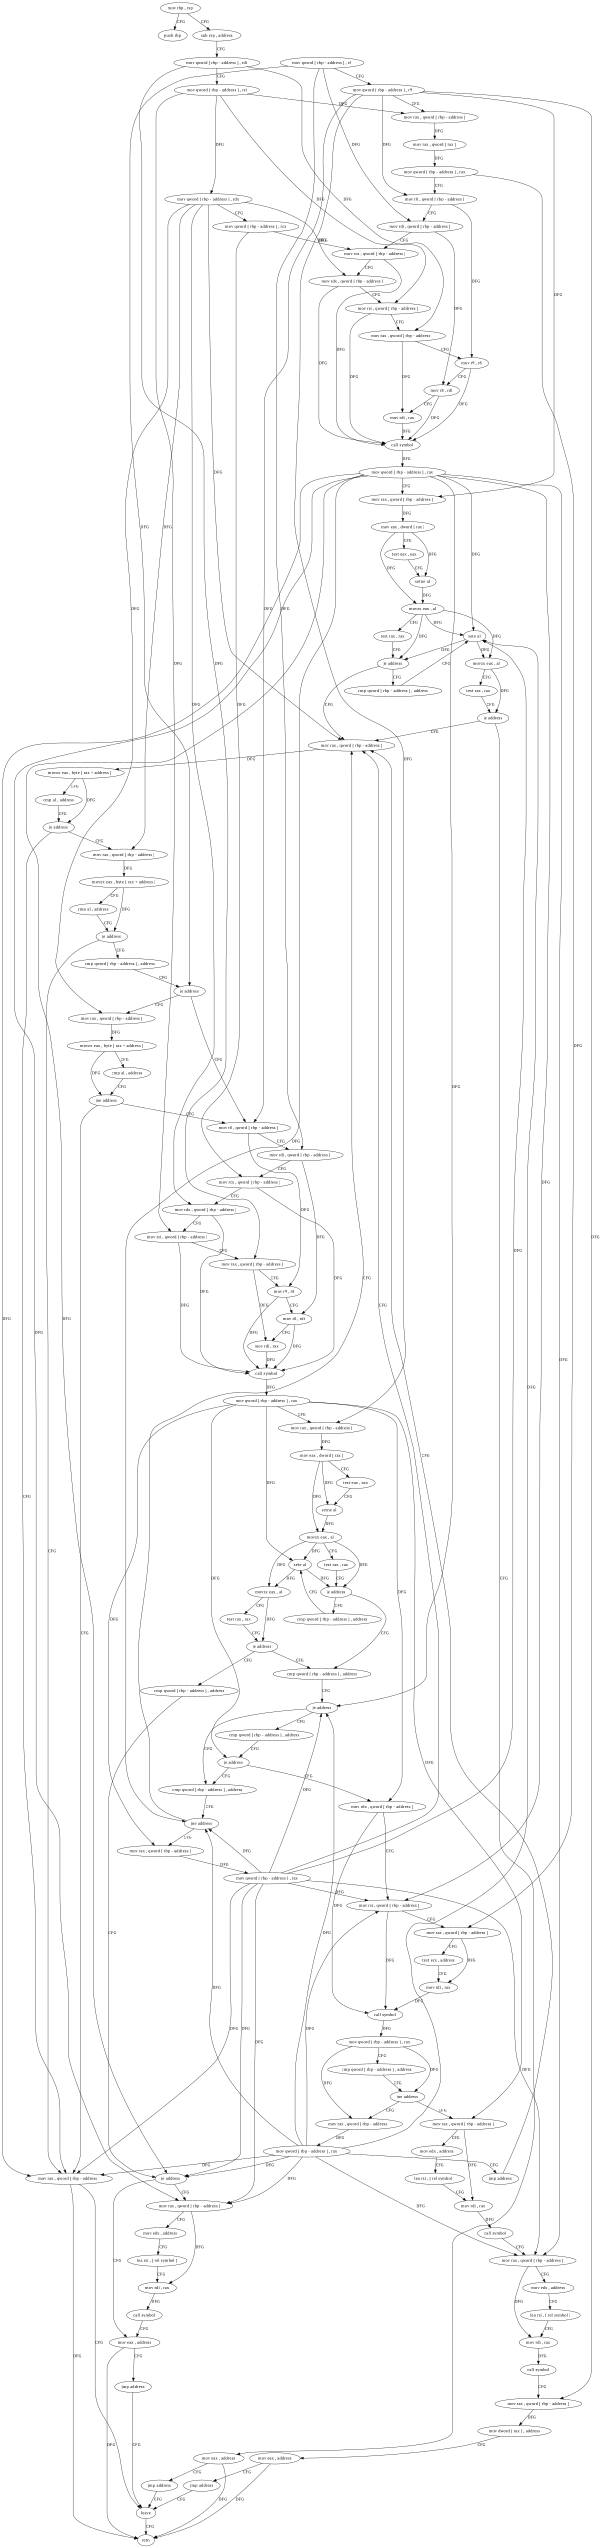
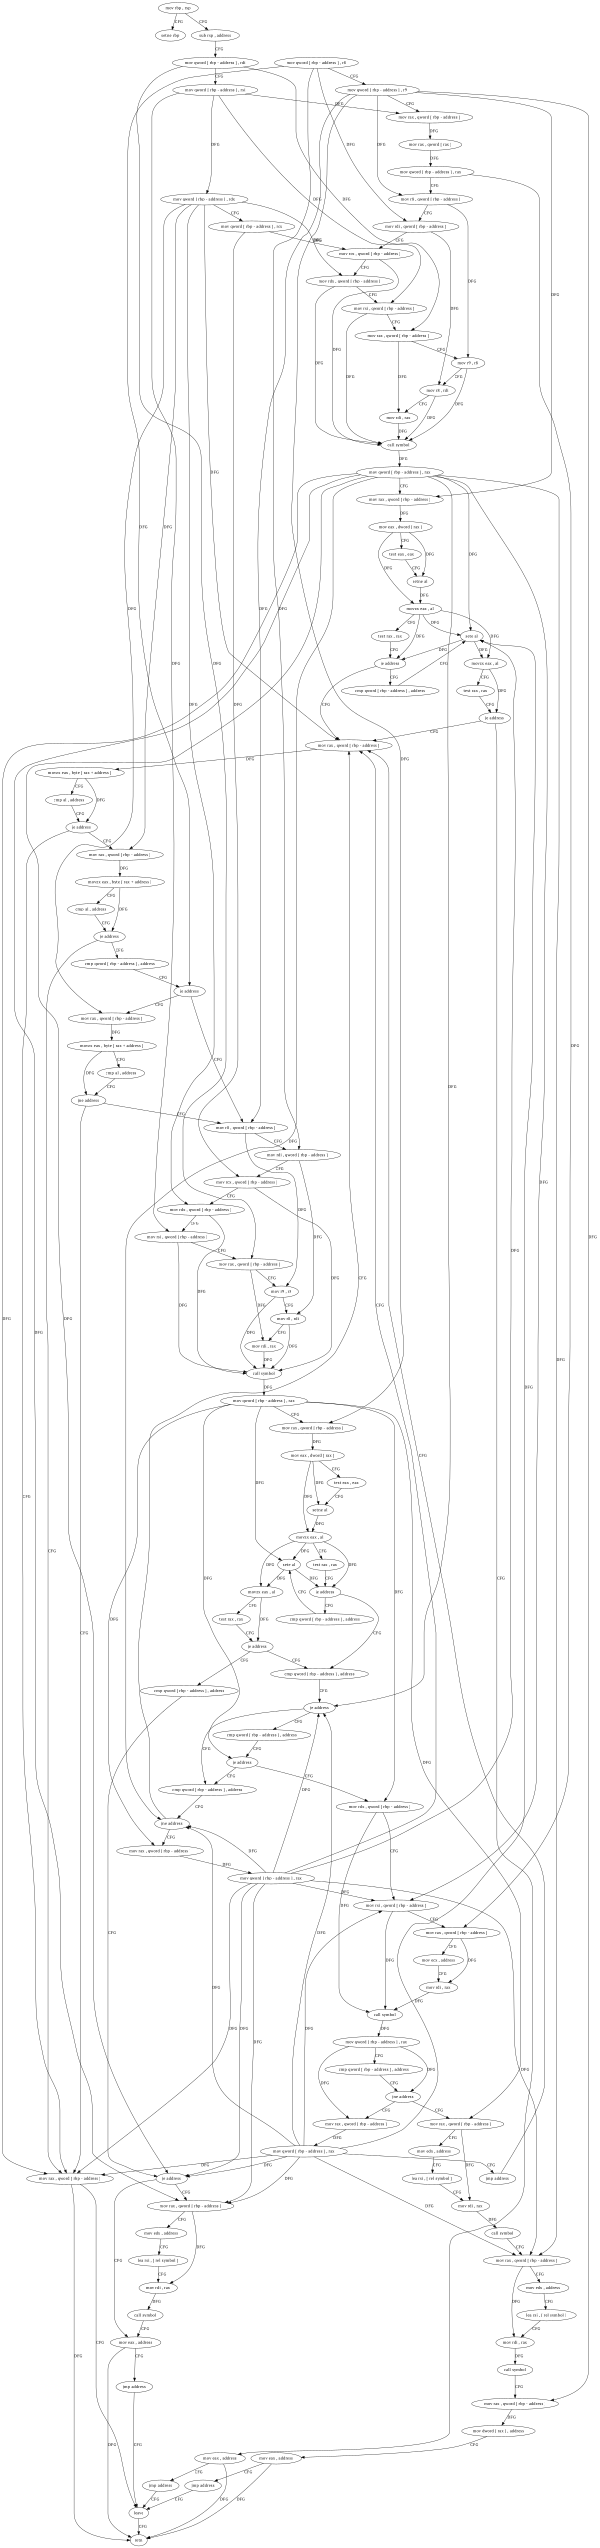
(173, 35) -> (170, 35)
(439, 1960) -> (439, 1960)
